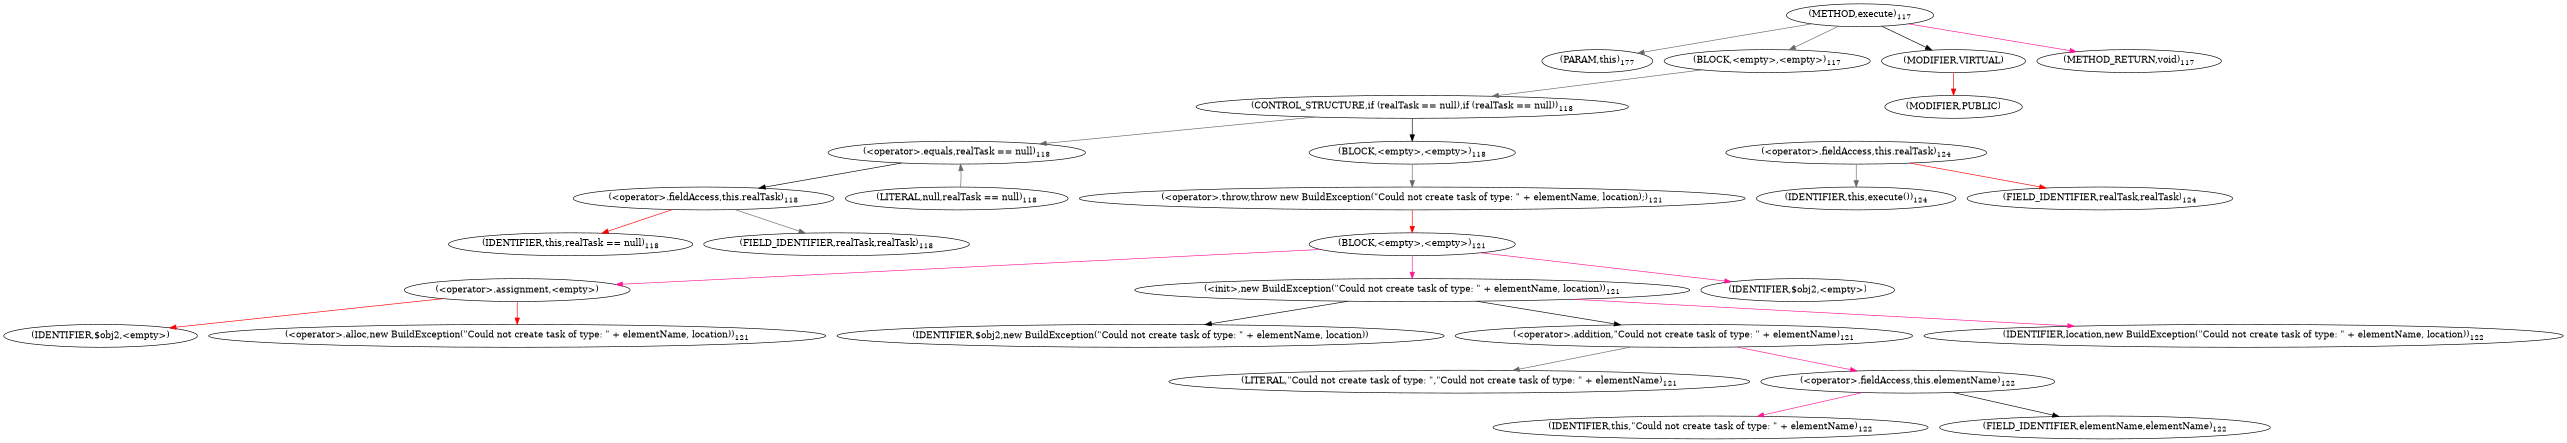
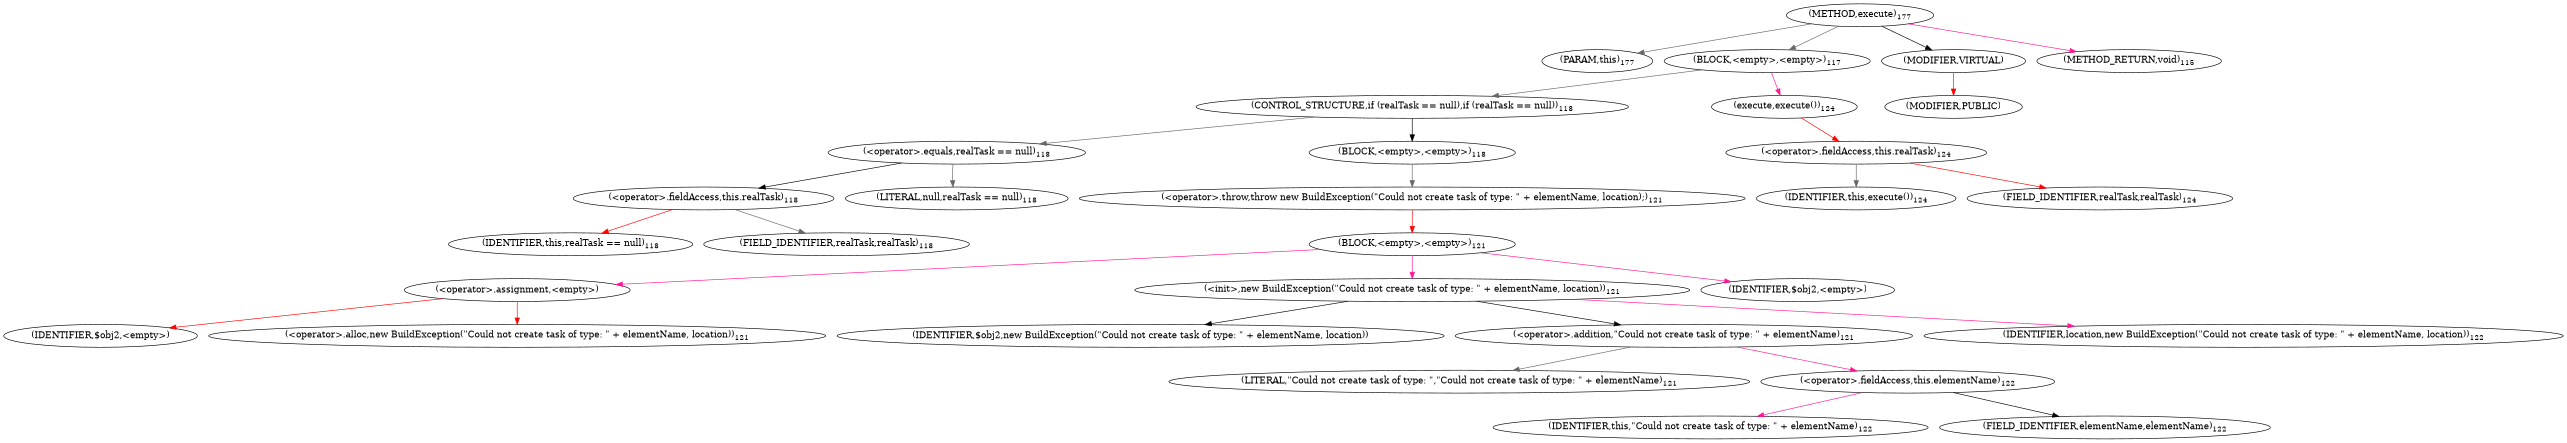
(1904, 14) -> (1904, 14)
(2188, 60) -> (2188, 60)
none -> (1784, 107)
(961, 179) -> (953, 172)
